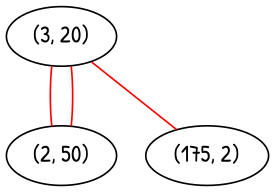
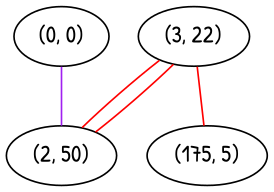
none -> (61, 36)
(61, 36) -> (194, 36)
(207, 156) -> (207, 156)
